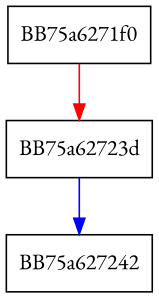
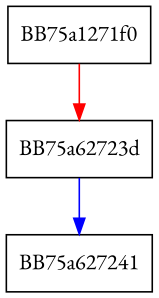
(79, 35) -> (79, 35)
(79, 263) -> (79, 263)
